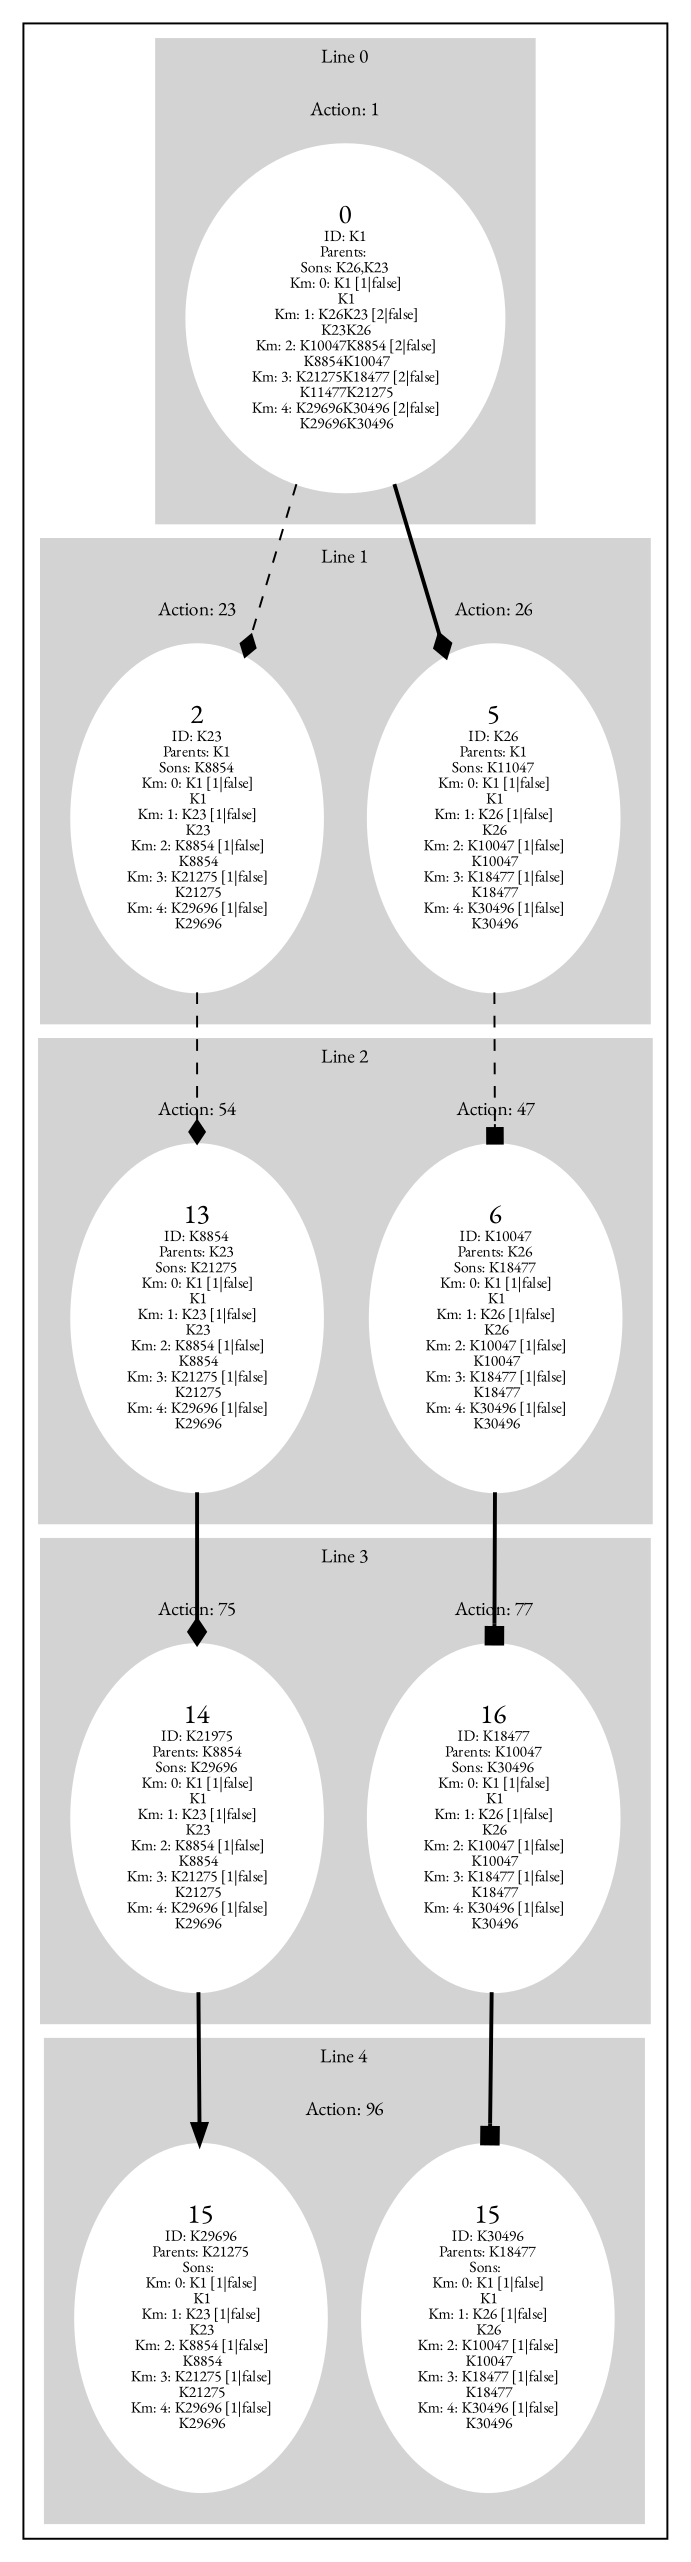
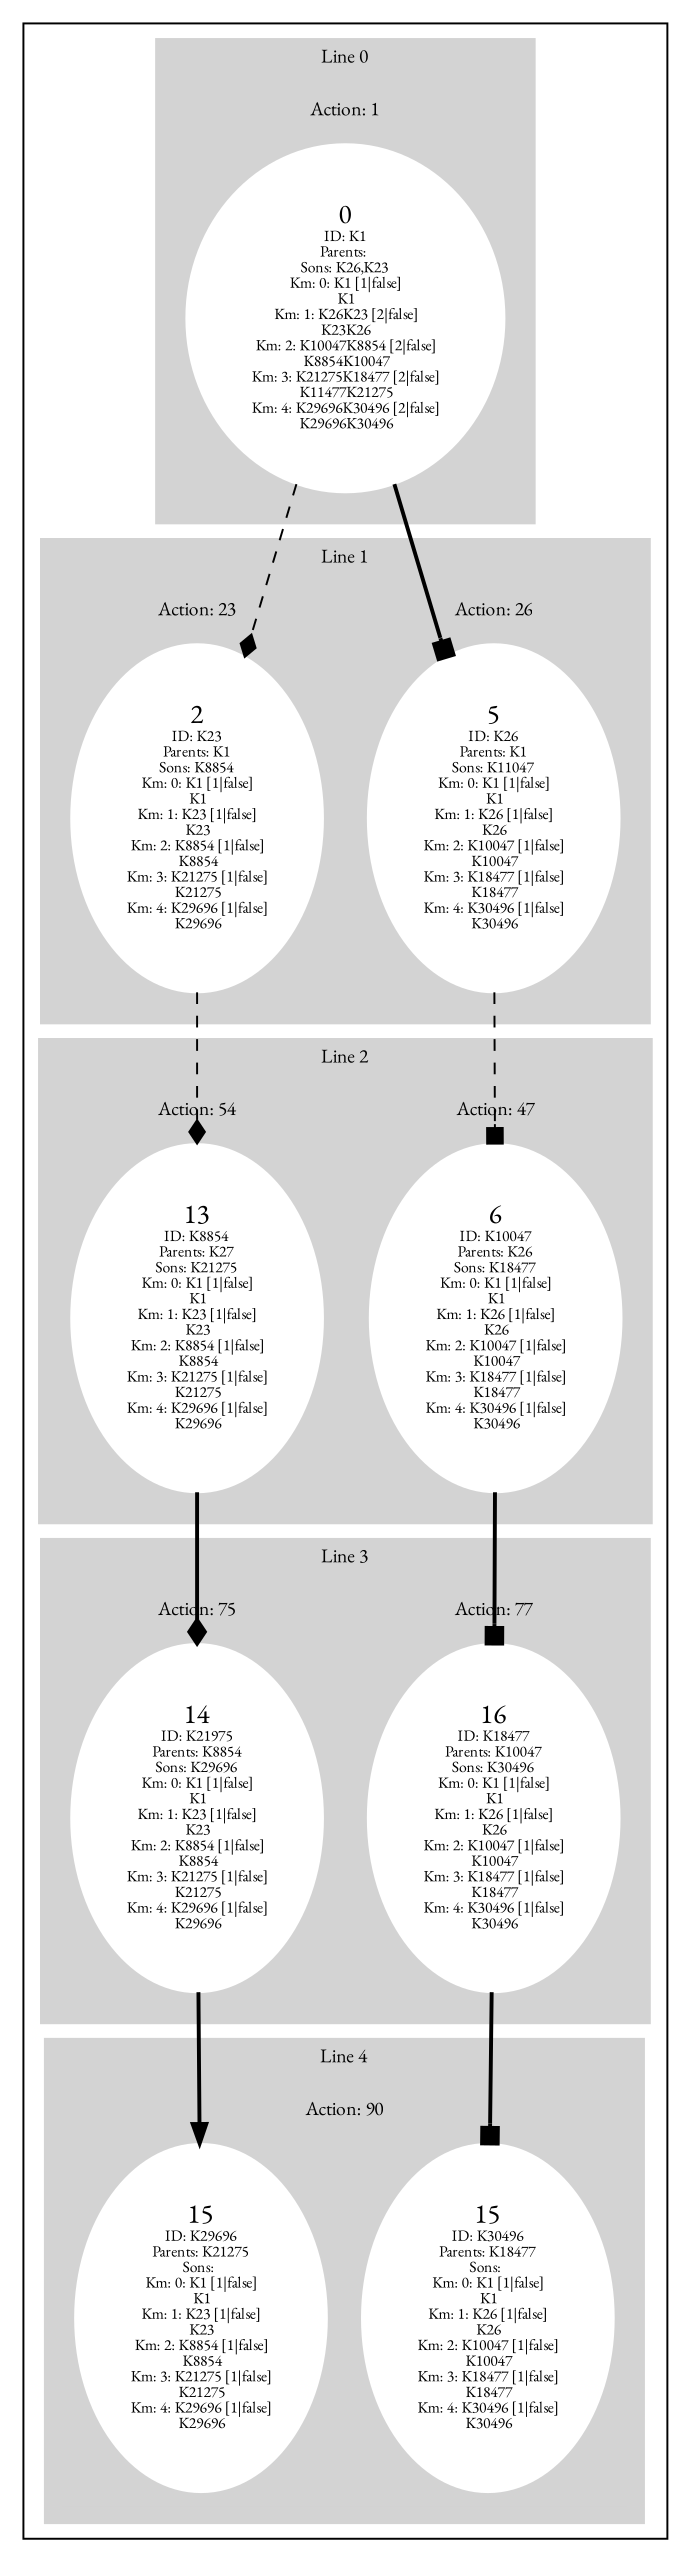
(417, 561) -> (417, 561)
(197, 1252) -> (197, 1252)
(344, 2110) -> (344, 2110)
